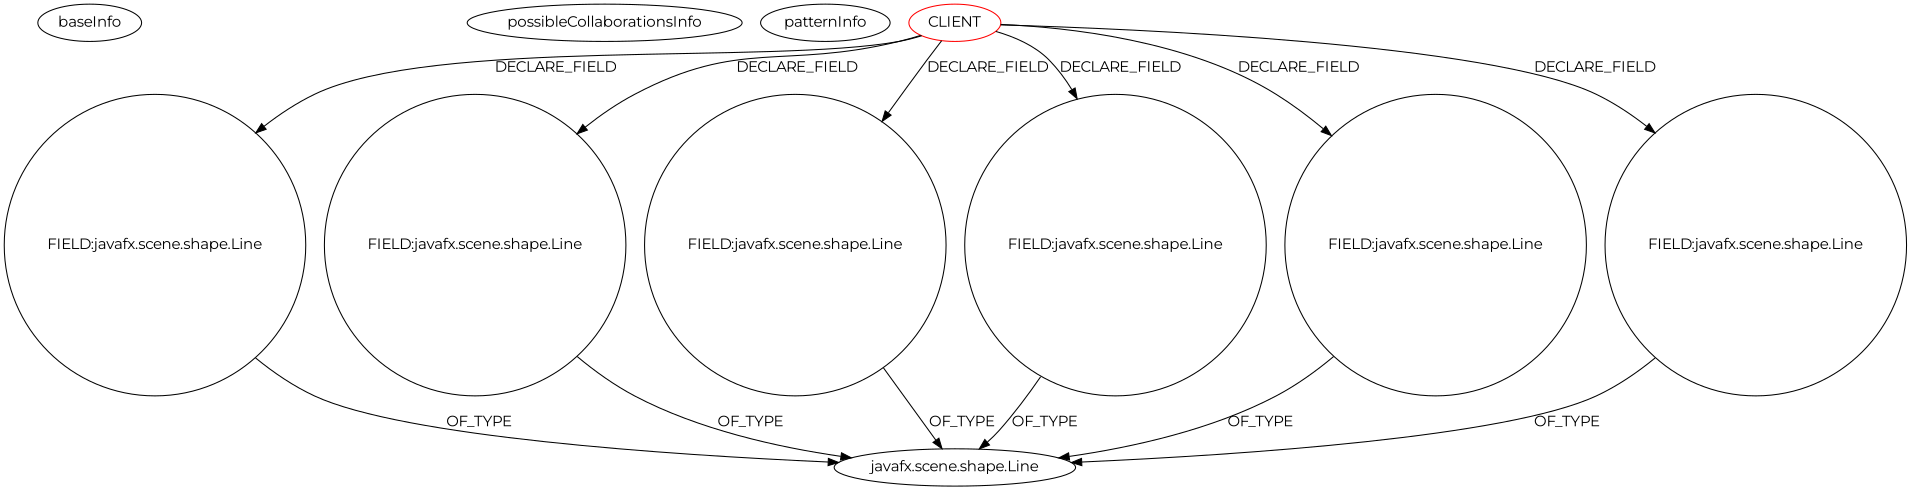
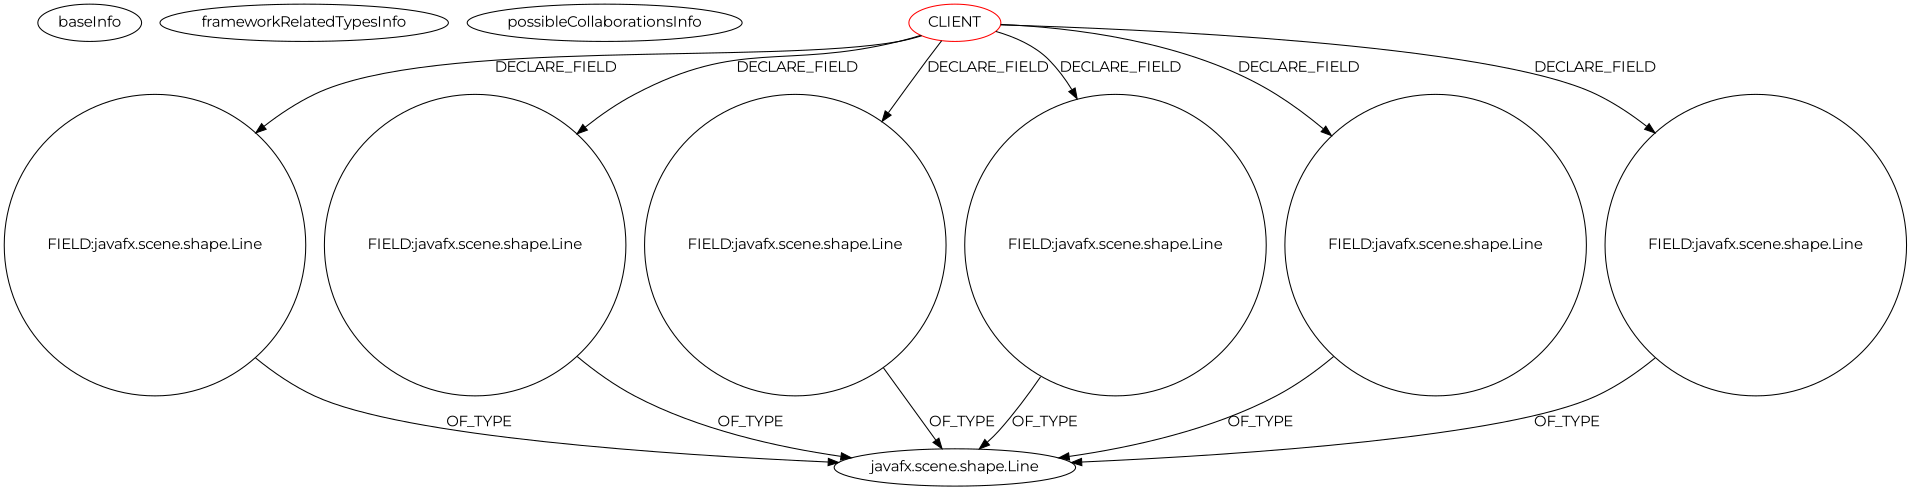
none -> (304, 23)
(825, 23) -> none
